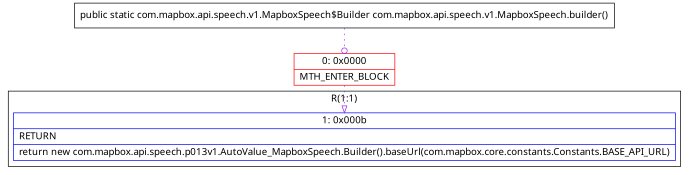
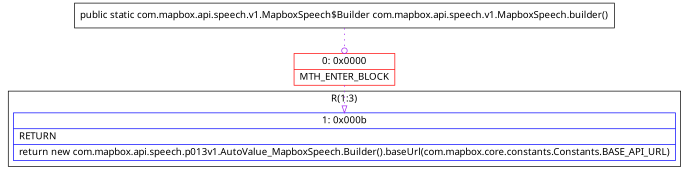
(344, 99) -> (344, 99)
